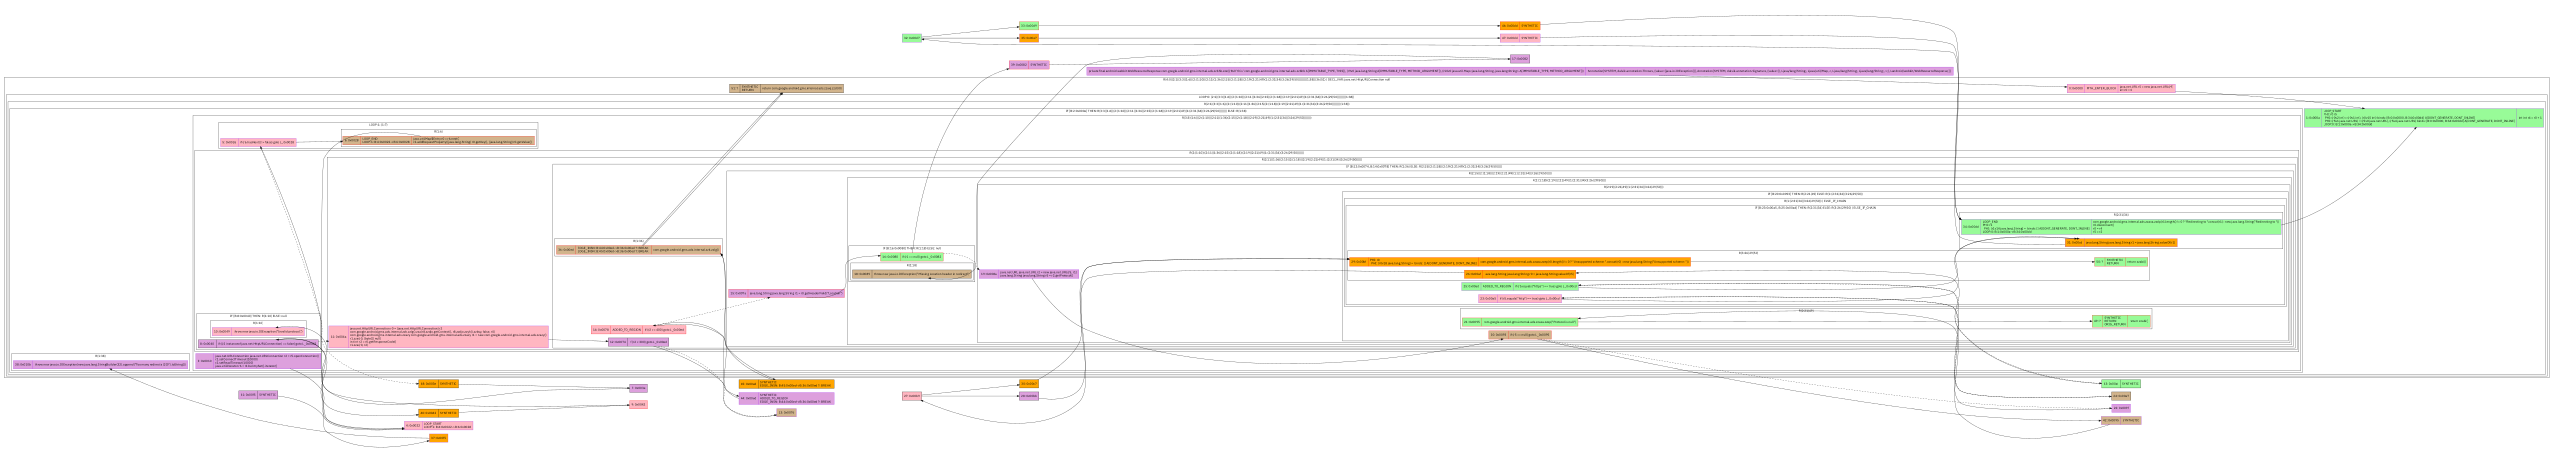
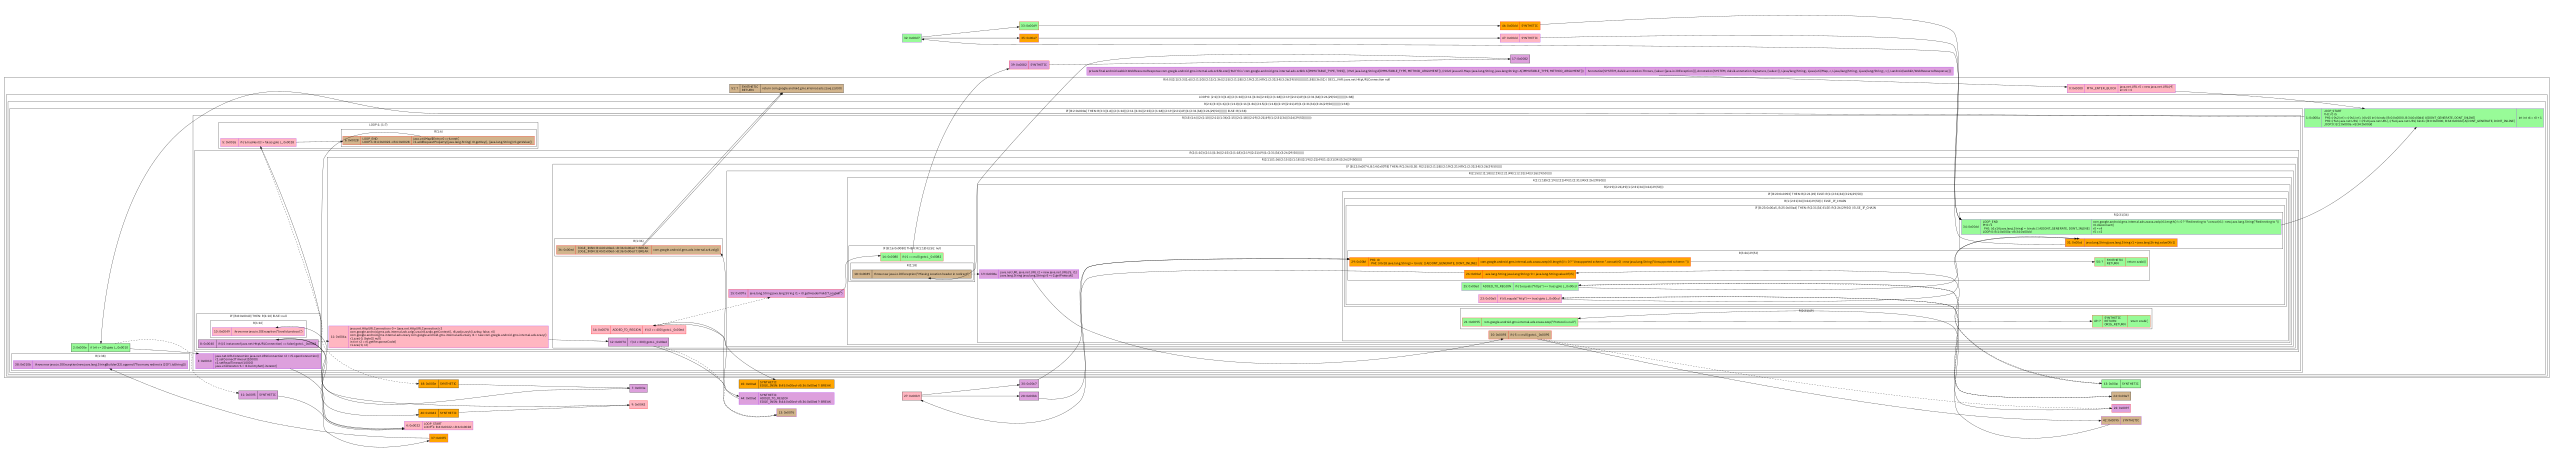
(963, 256) -> (974, 274)
none -> (101, 348)
(735, 357) -> none
(1029, 384) -> (1029, 384)
(2121, 408) -> (2121, 408)
